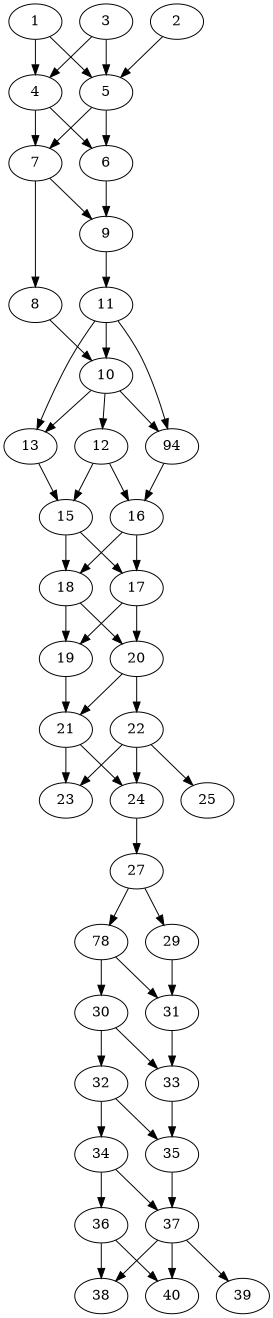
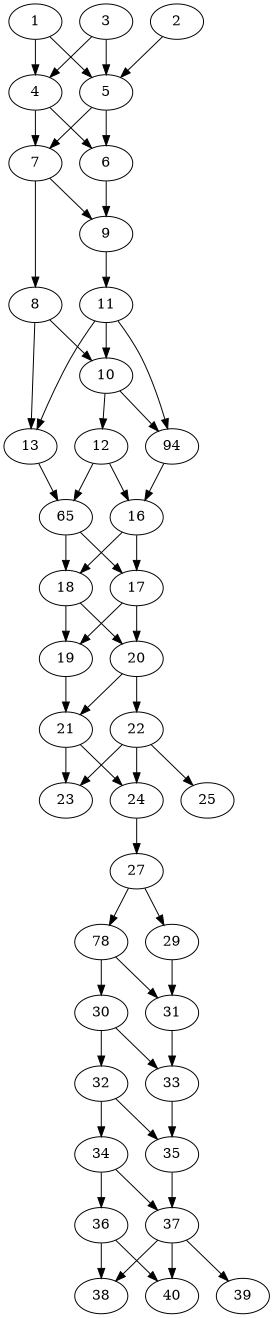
(72, 408) -> (33, 371)
(66, 517) -> (66, 517)
